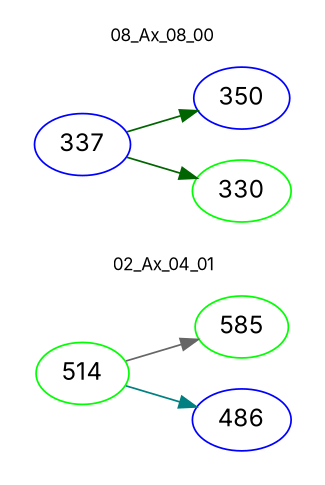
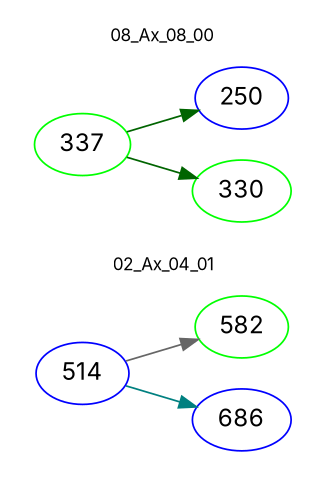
(242, 98) -> (242, 98)
(83, 145) -> (83, 145)
(242, 327) -> (242, 327)
(83, 373) -> (83, 373)
(242, 420) -> (242, 420)
